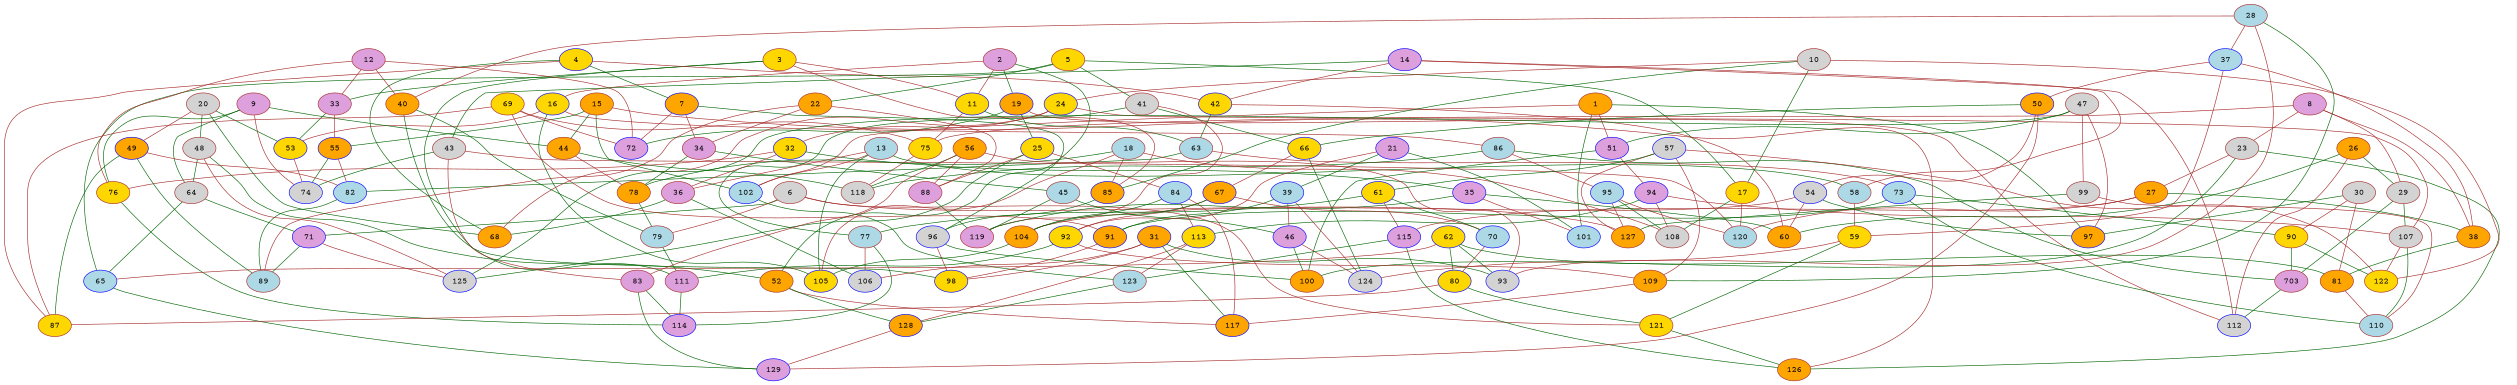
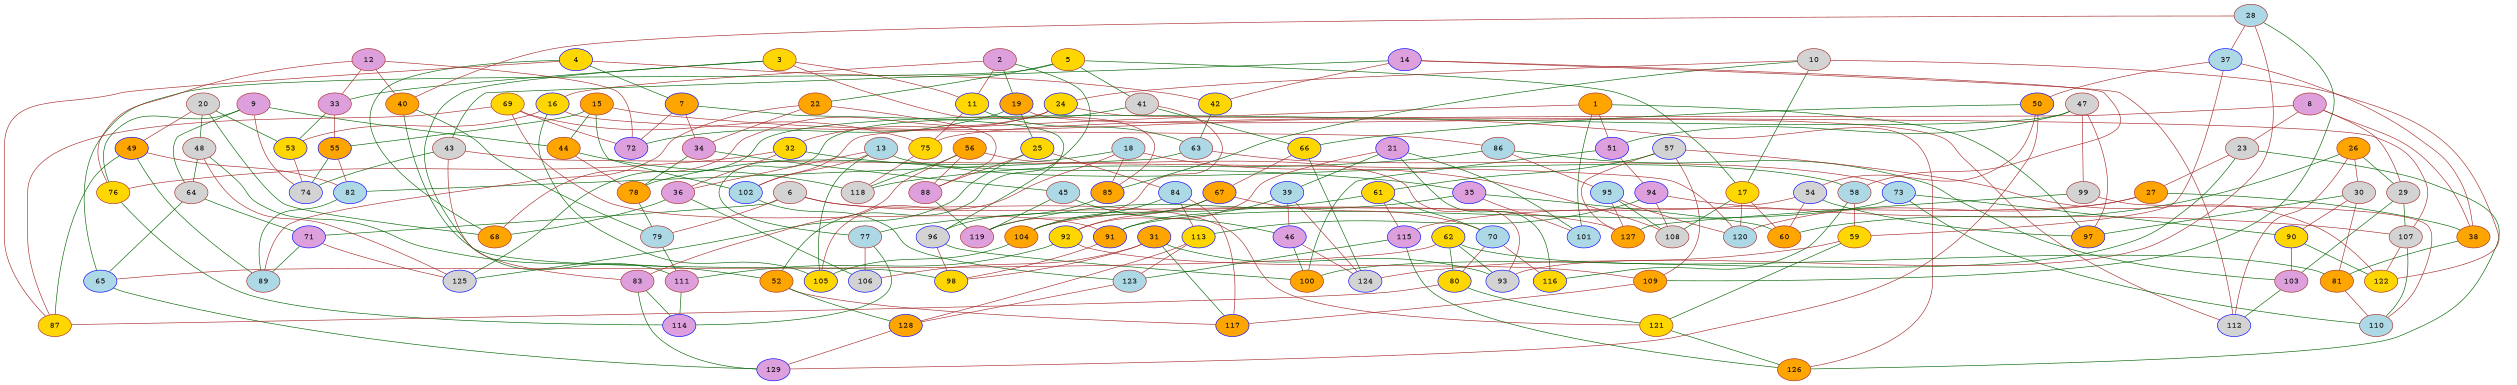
(1500, 113) -> (1768, 220)
none -> (2356, 170)
(2291, 237) -> (2291, 237)
none -> (1550, 281)
(2291, 281) -> (2291, 281)
(1027, 301) -> (1027, 301)
